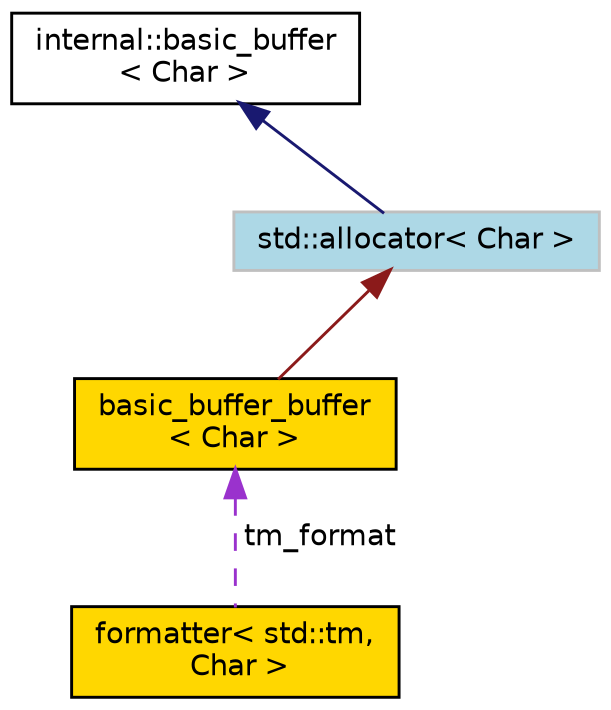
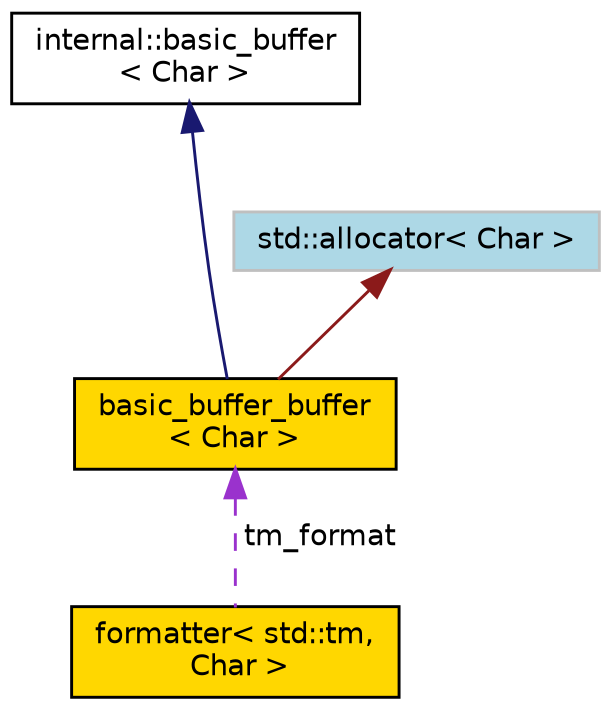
(323, 167) -> (207, 256)
